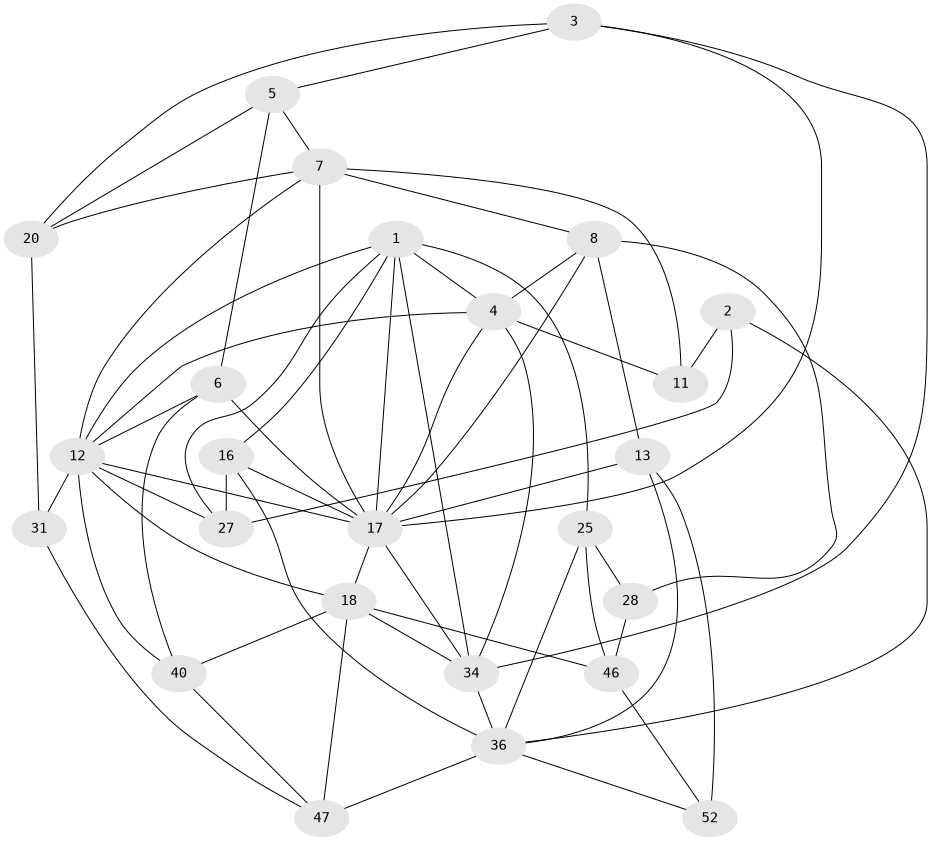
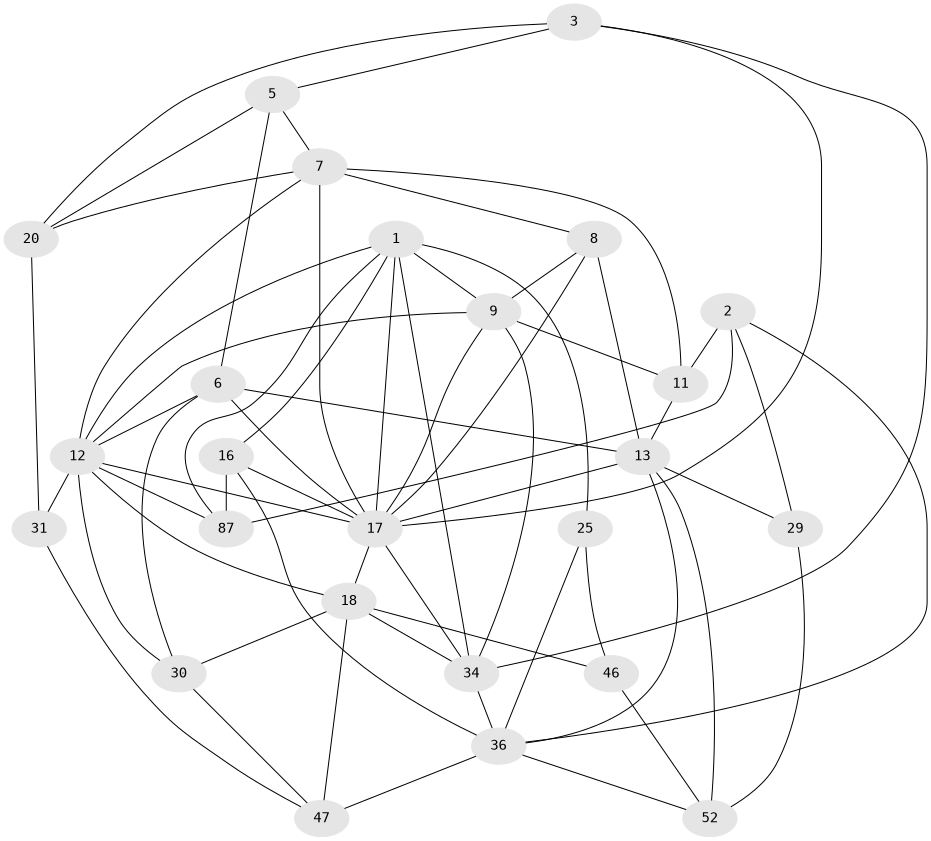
(494, 312) -> (494, 312)
none -> (665, 415)
none -> (421, 419)
(226, 529) -> (226, 529)
none -> (795, 529)
(630, 601) -> none
(179, 674) -> (179, 674)
